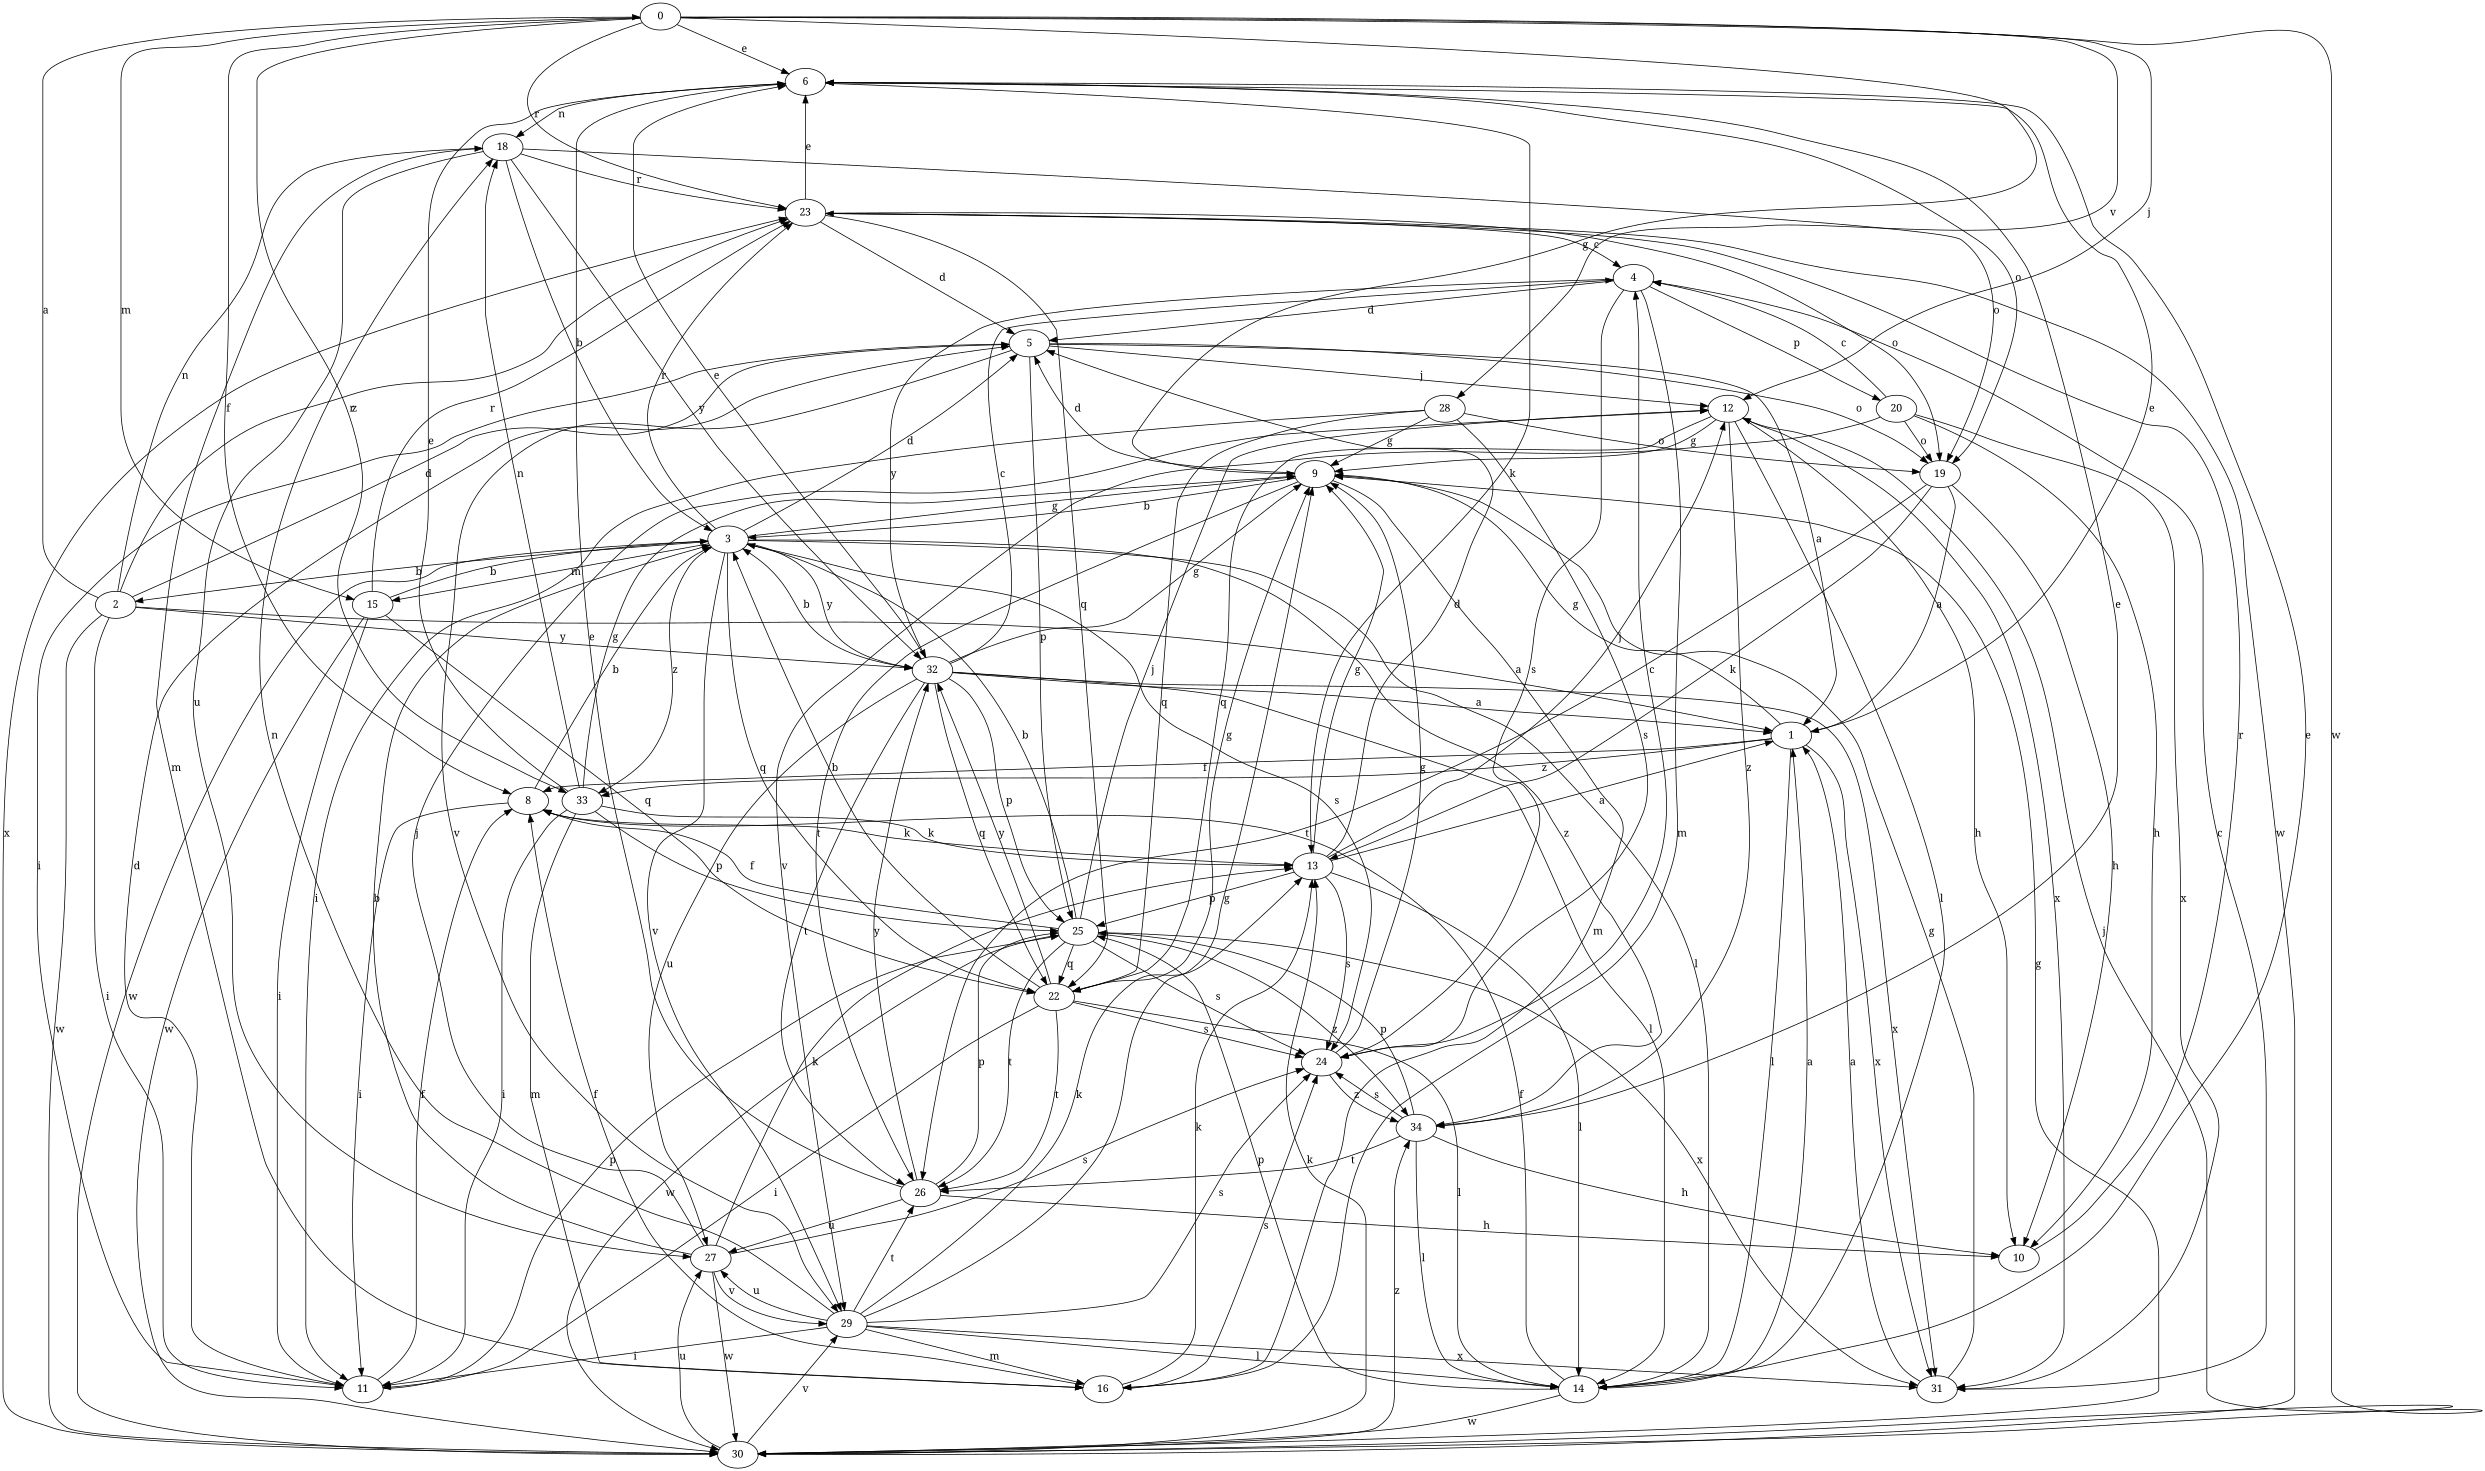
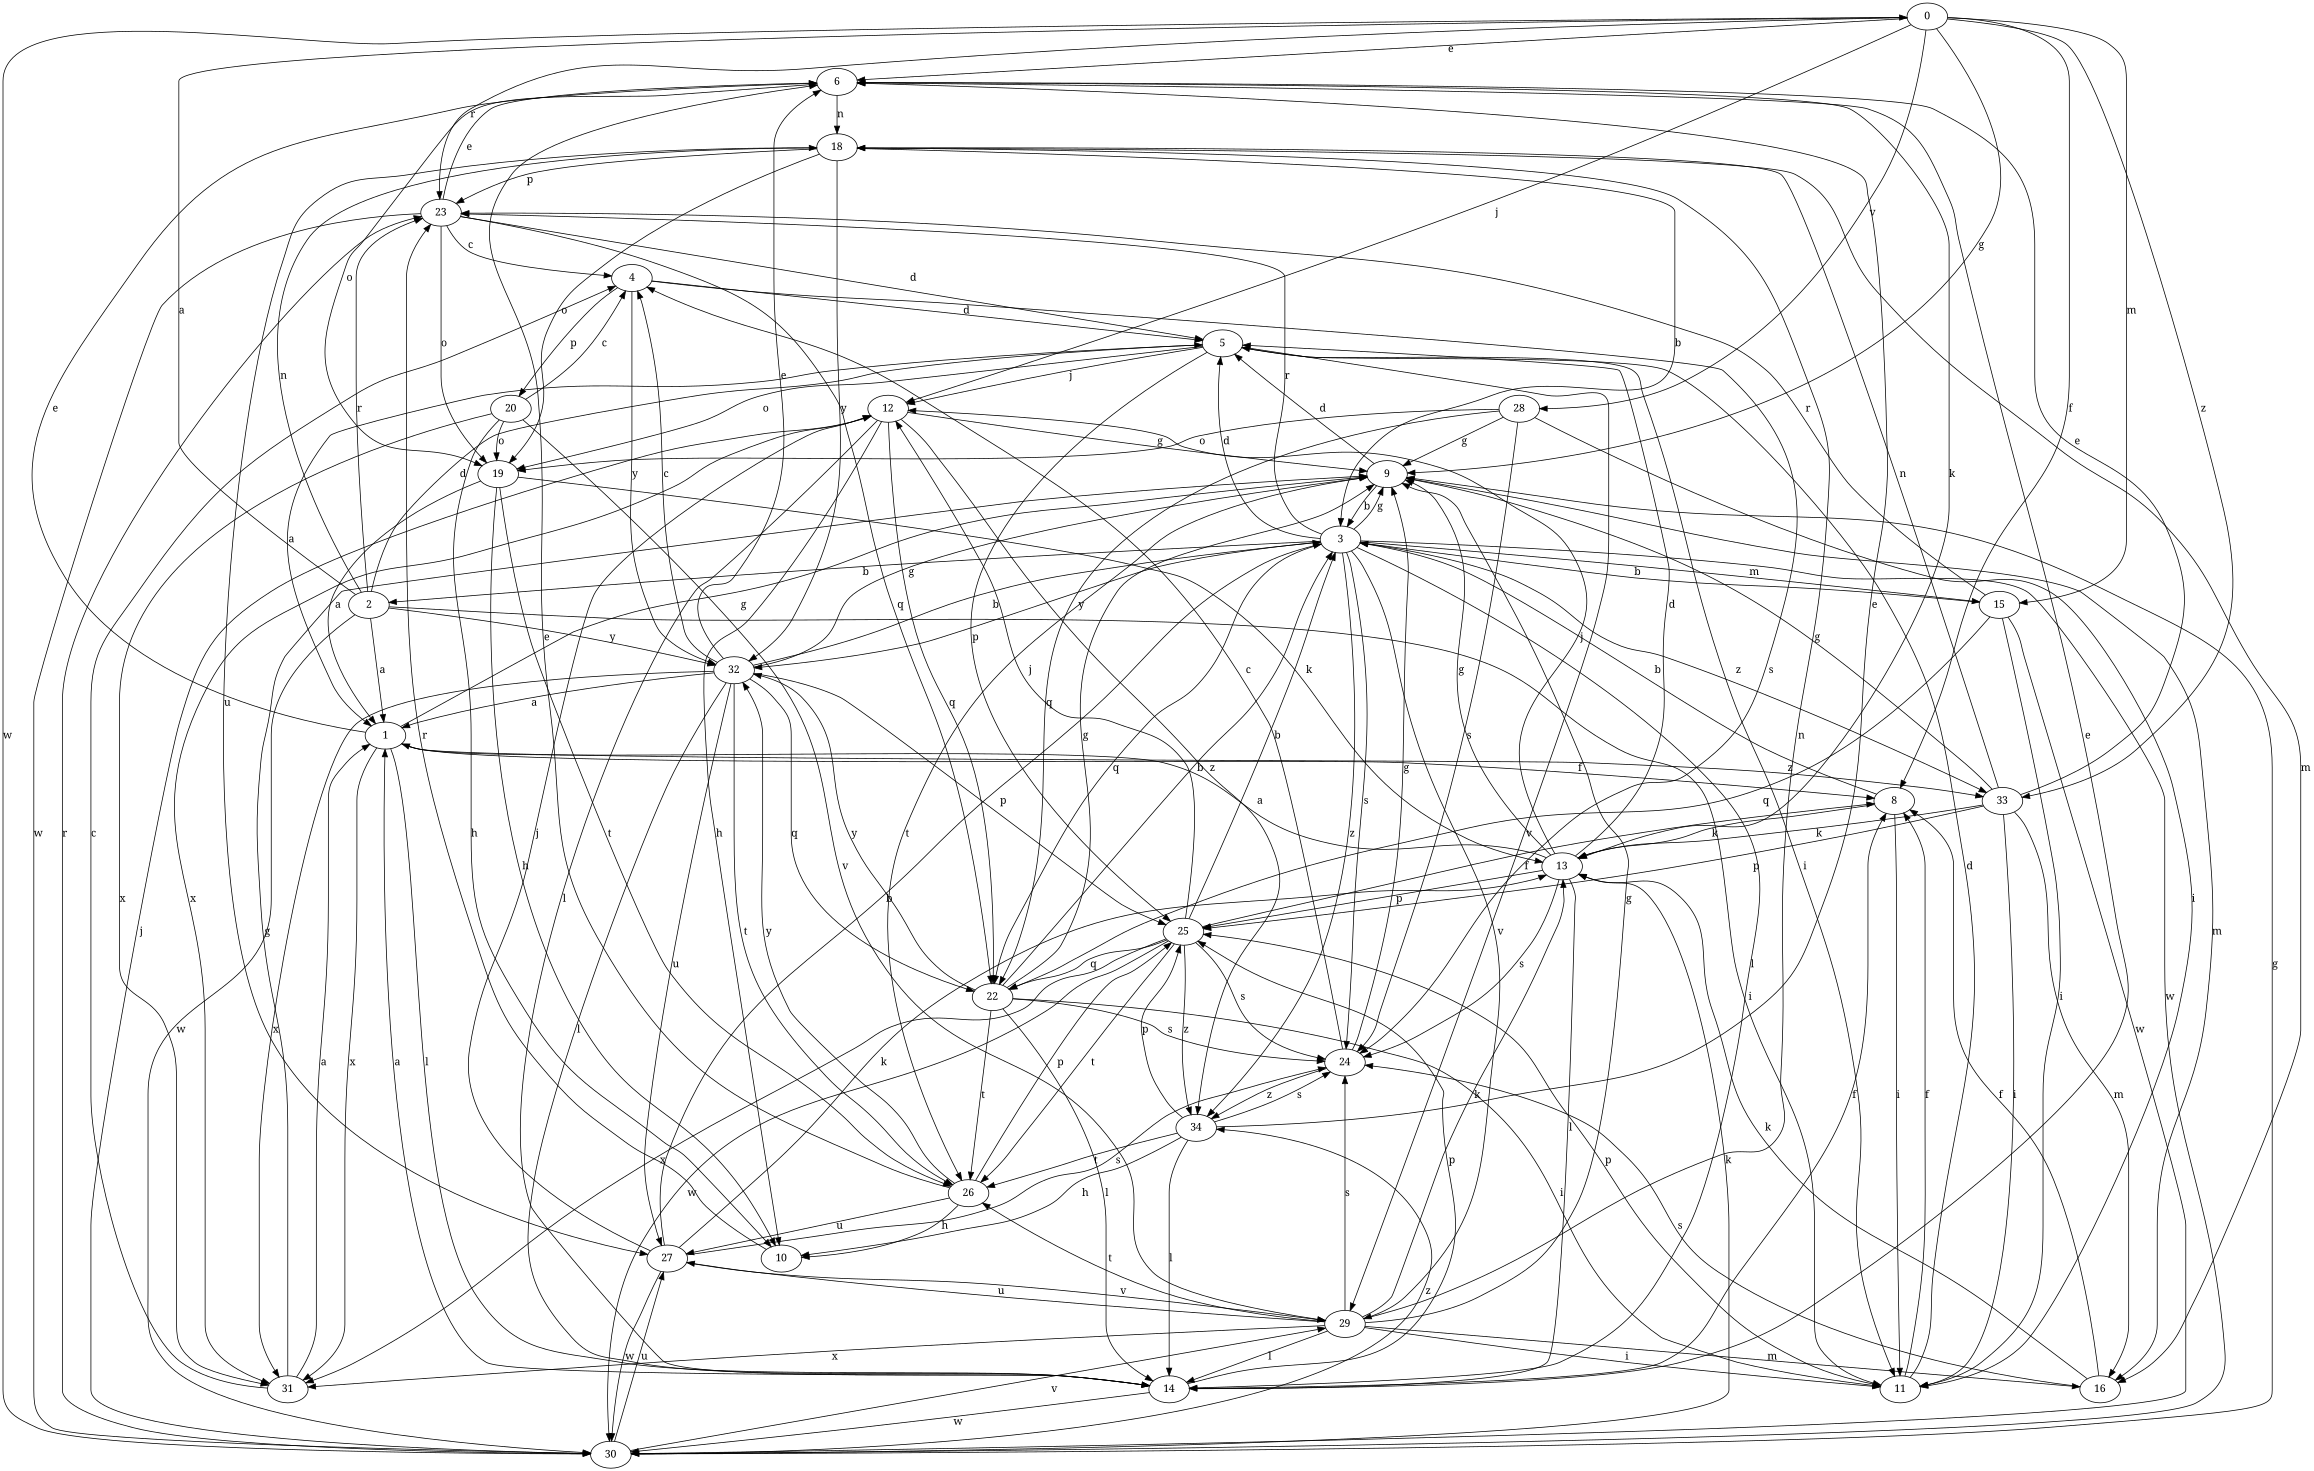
(639, 180) -> (530, 180)
(7, 834) -> (65, 834)
(1613, 966) -> none
